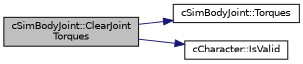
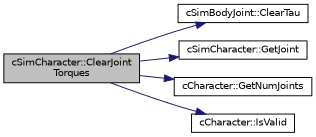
(236, 13) -> (243, 13)
(71, 32) -> (72, 68)
none -> (243, 50)
none -> (243, 87)
